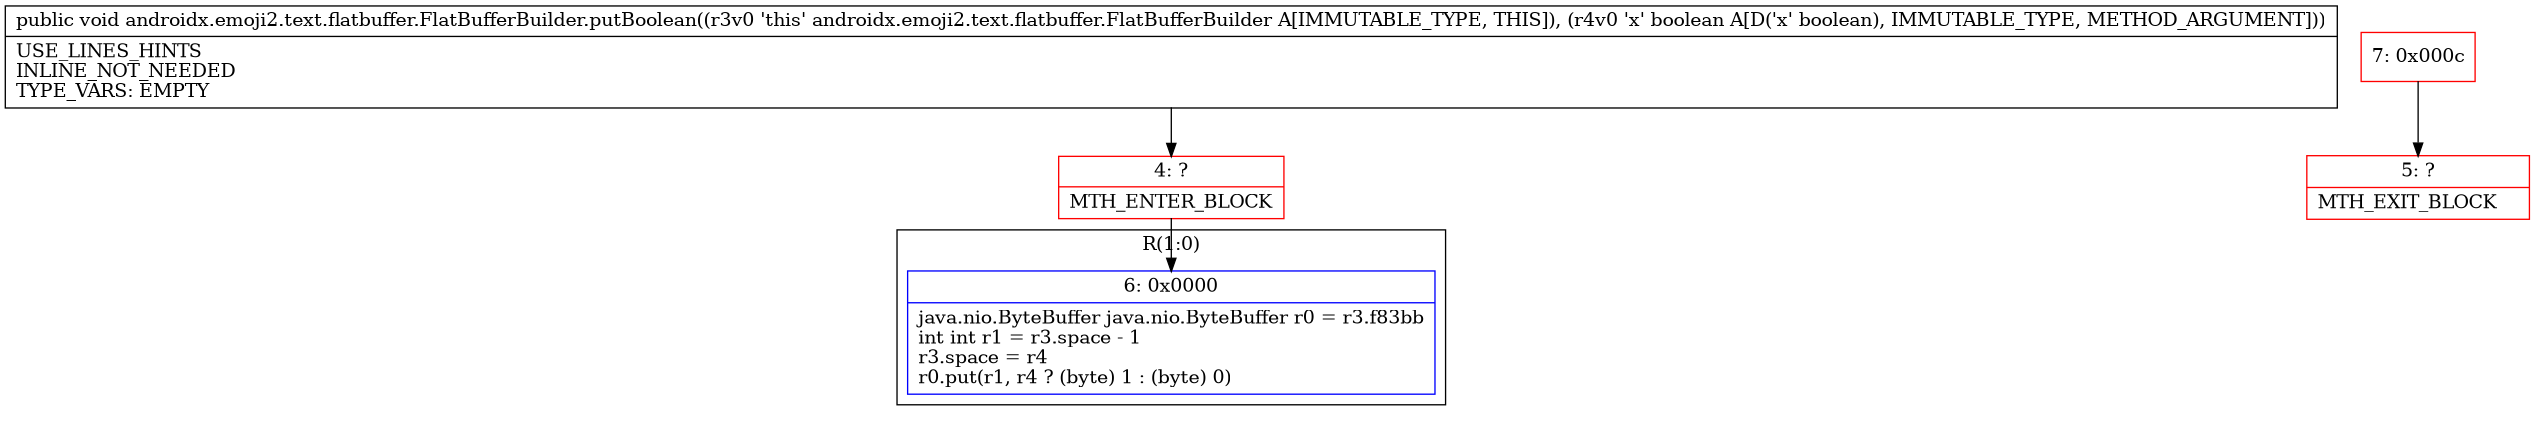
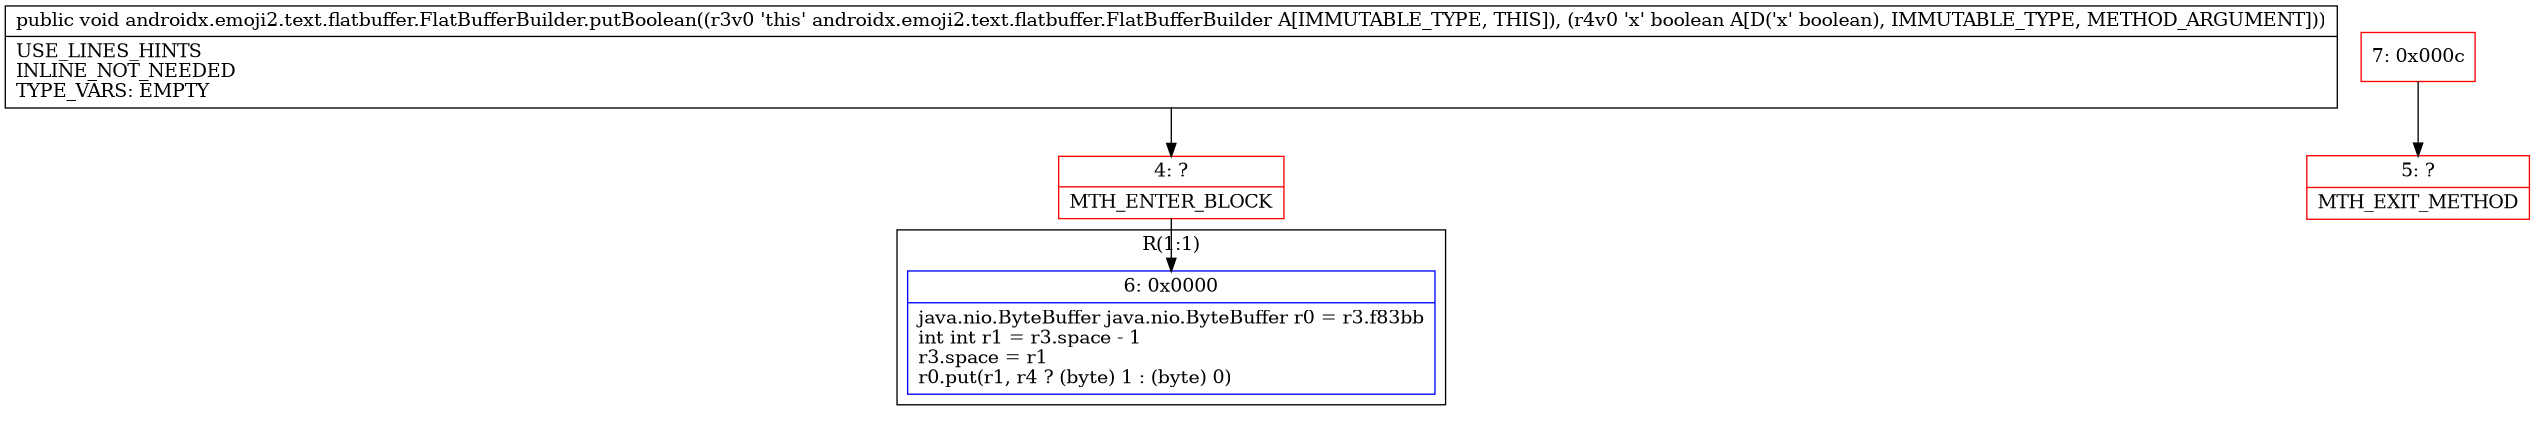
(2408, 203) -> (2418, 203)
(1171, 245) -> (1171, 245)
(983, 358) -> (983, 358)
